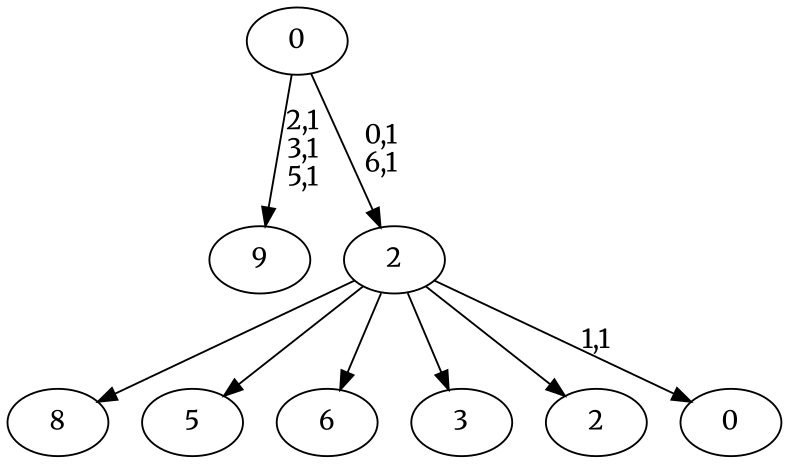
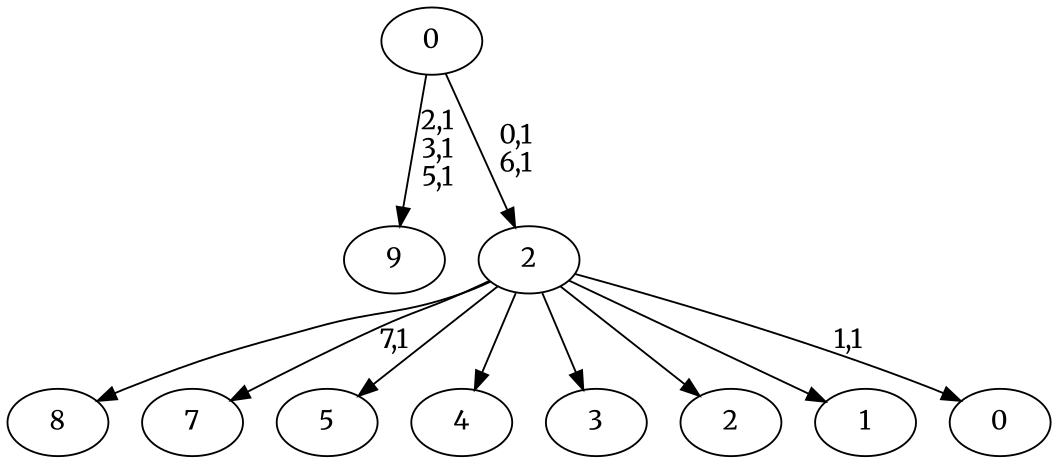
none -> (193, 422)
(327, 422) -> (462, 422)
none -> (866, 422)
